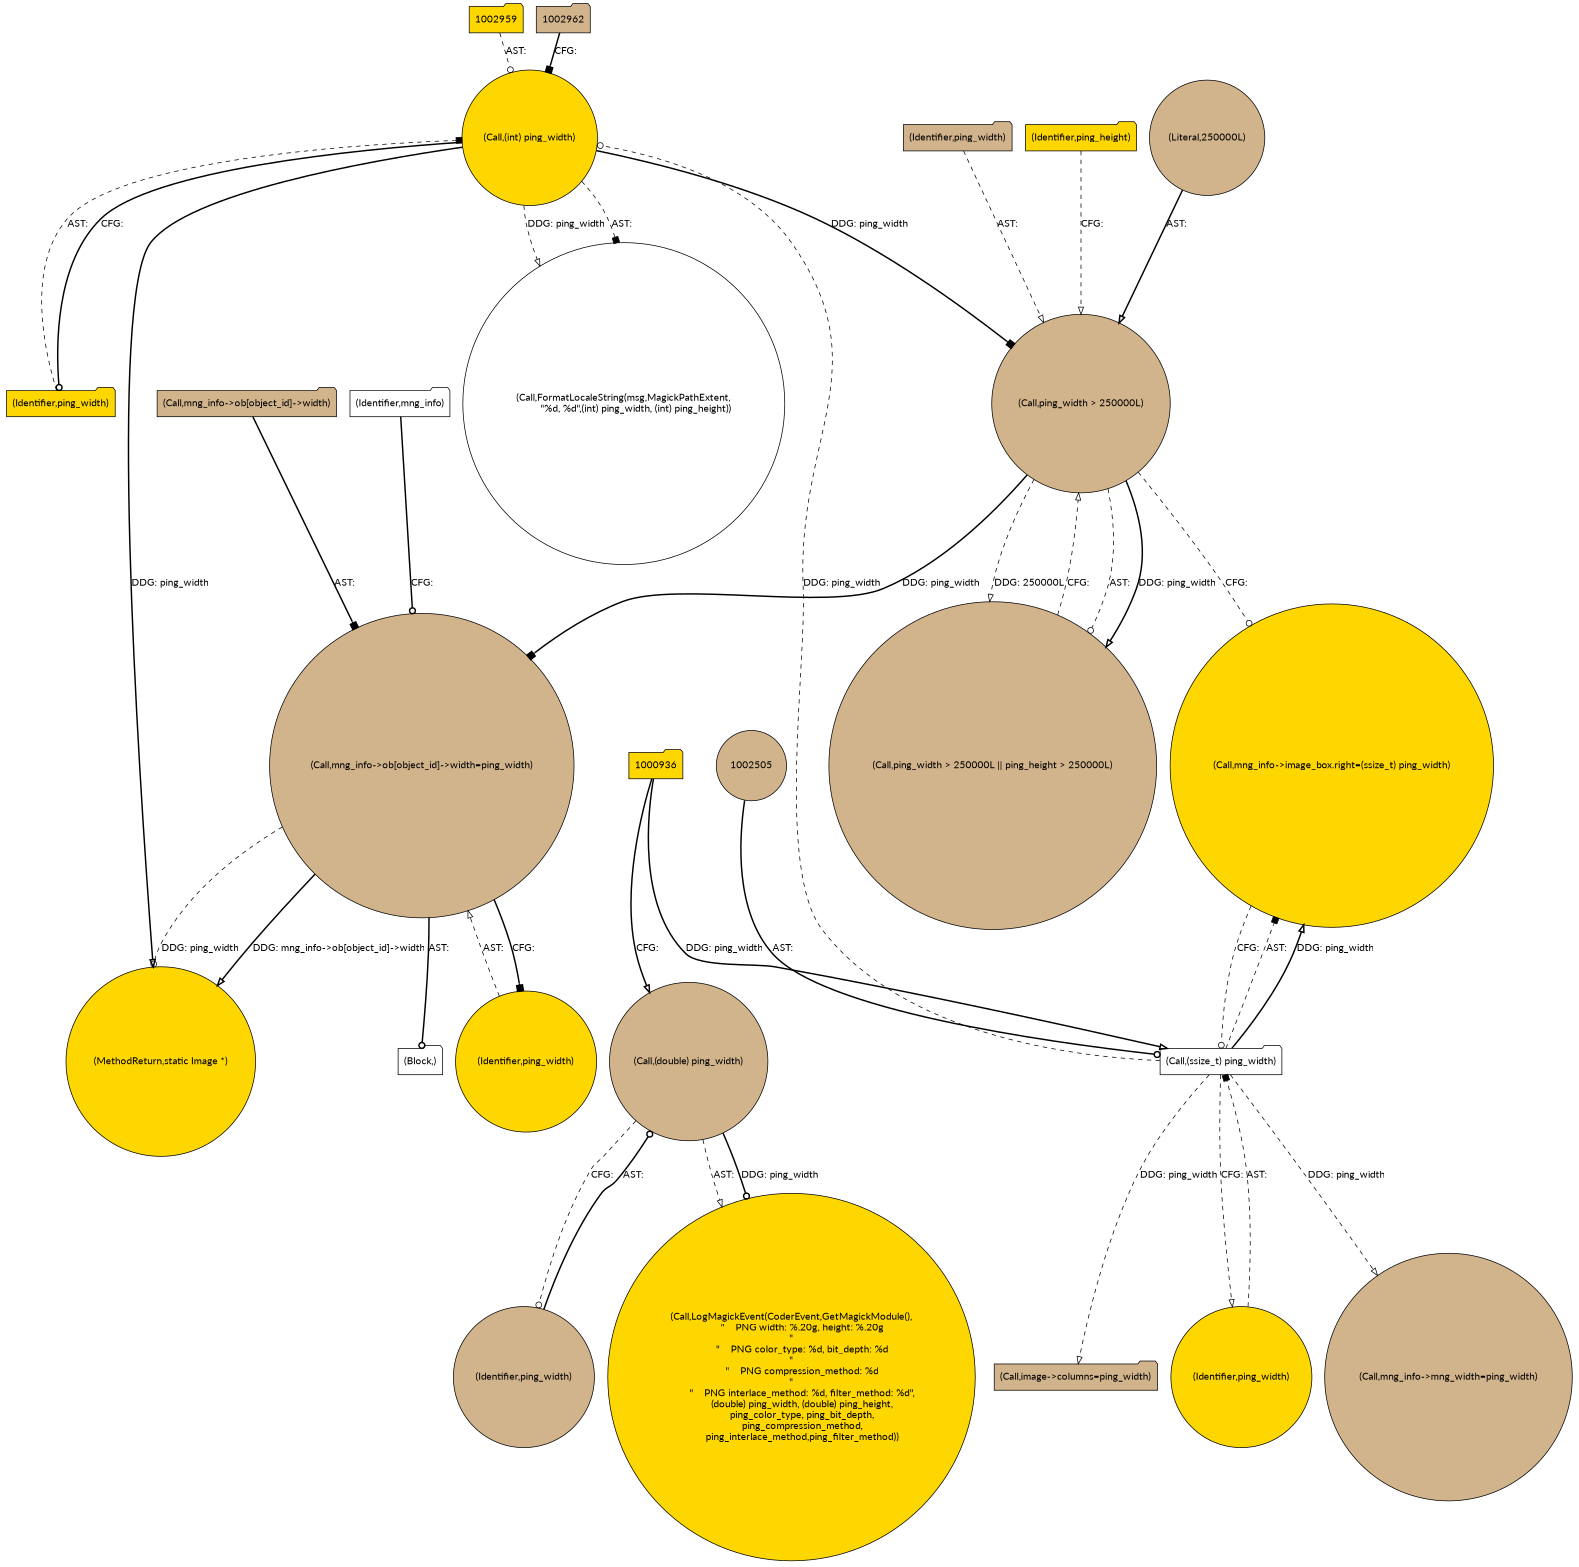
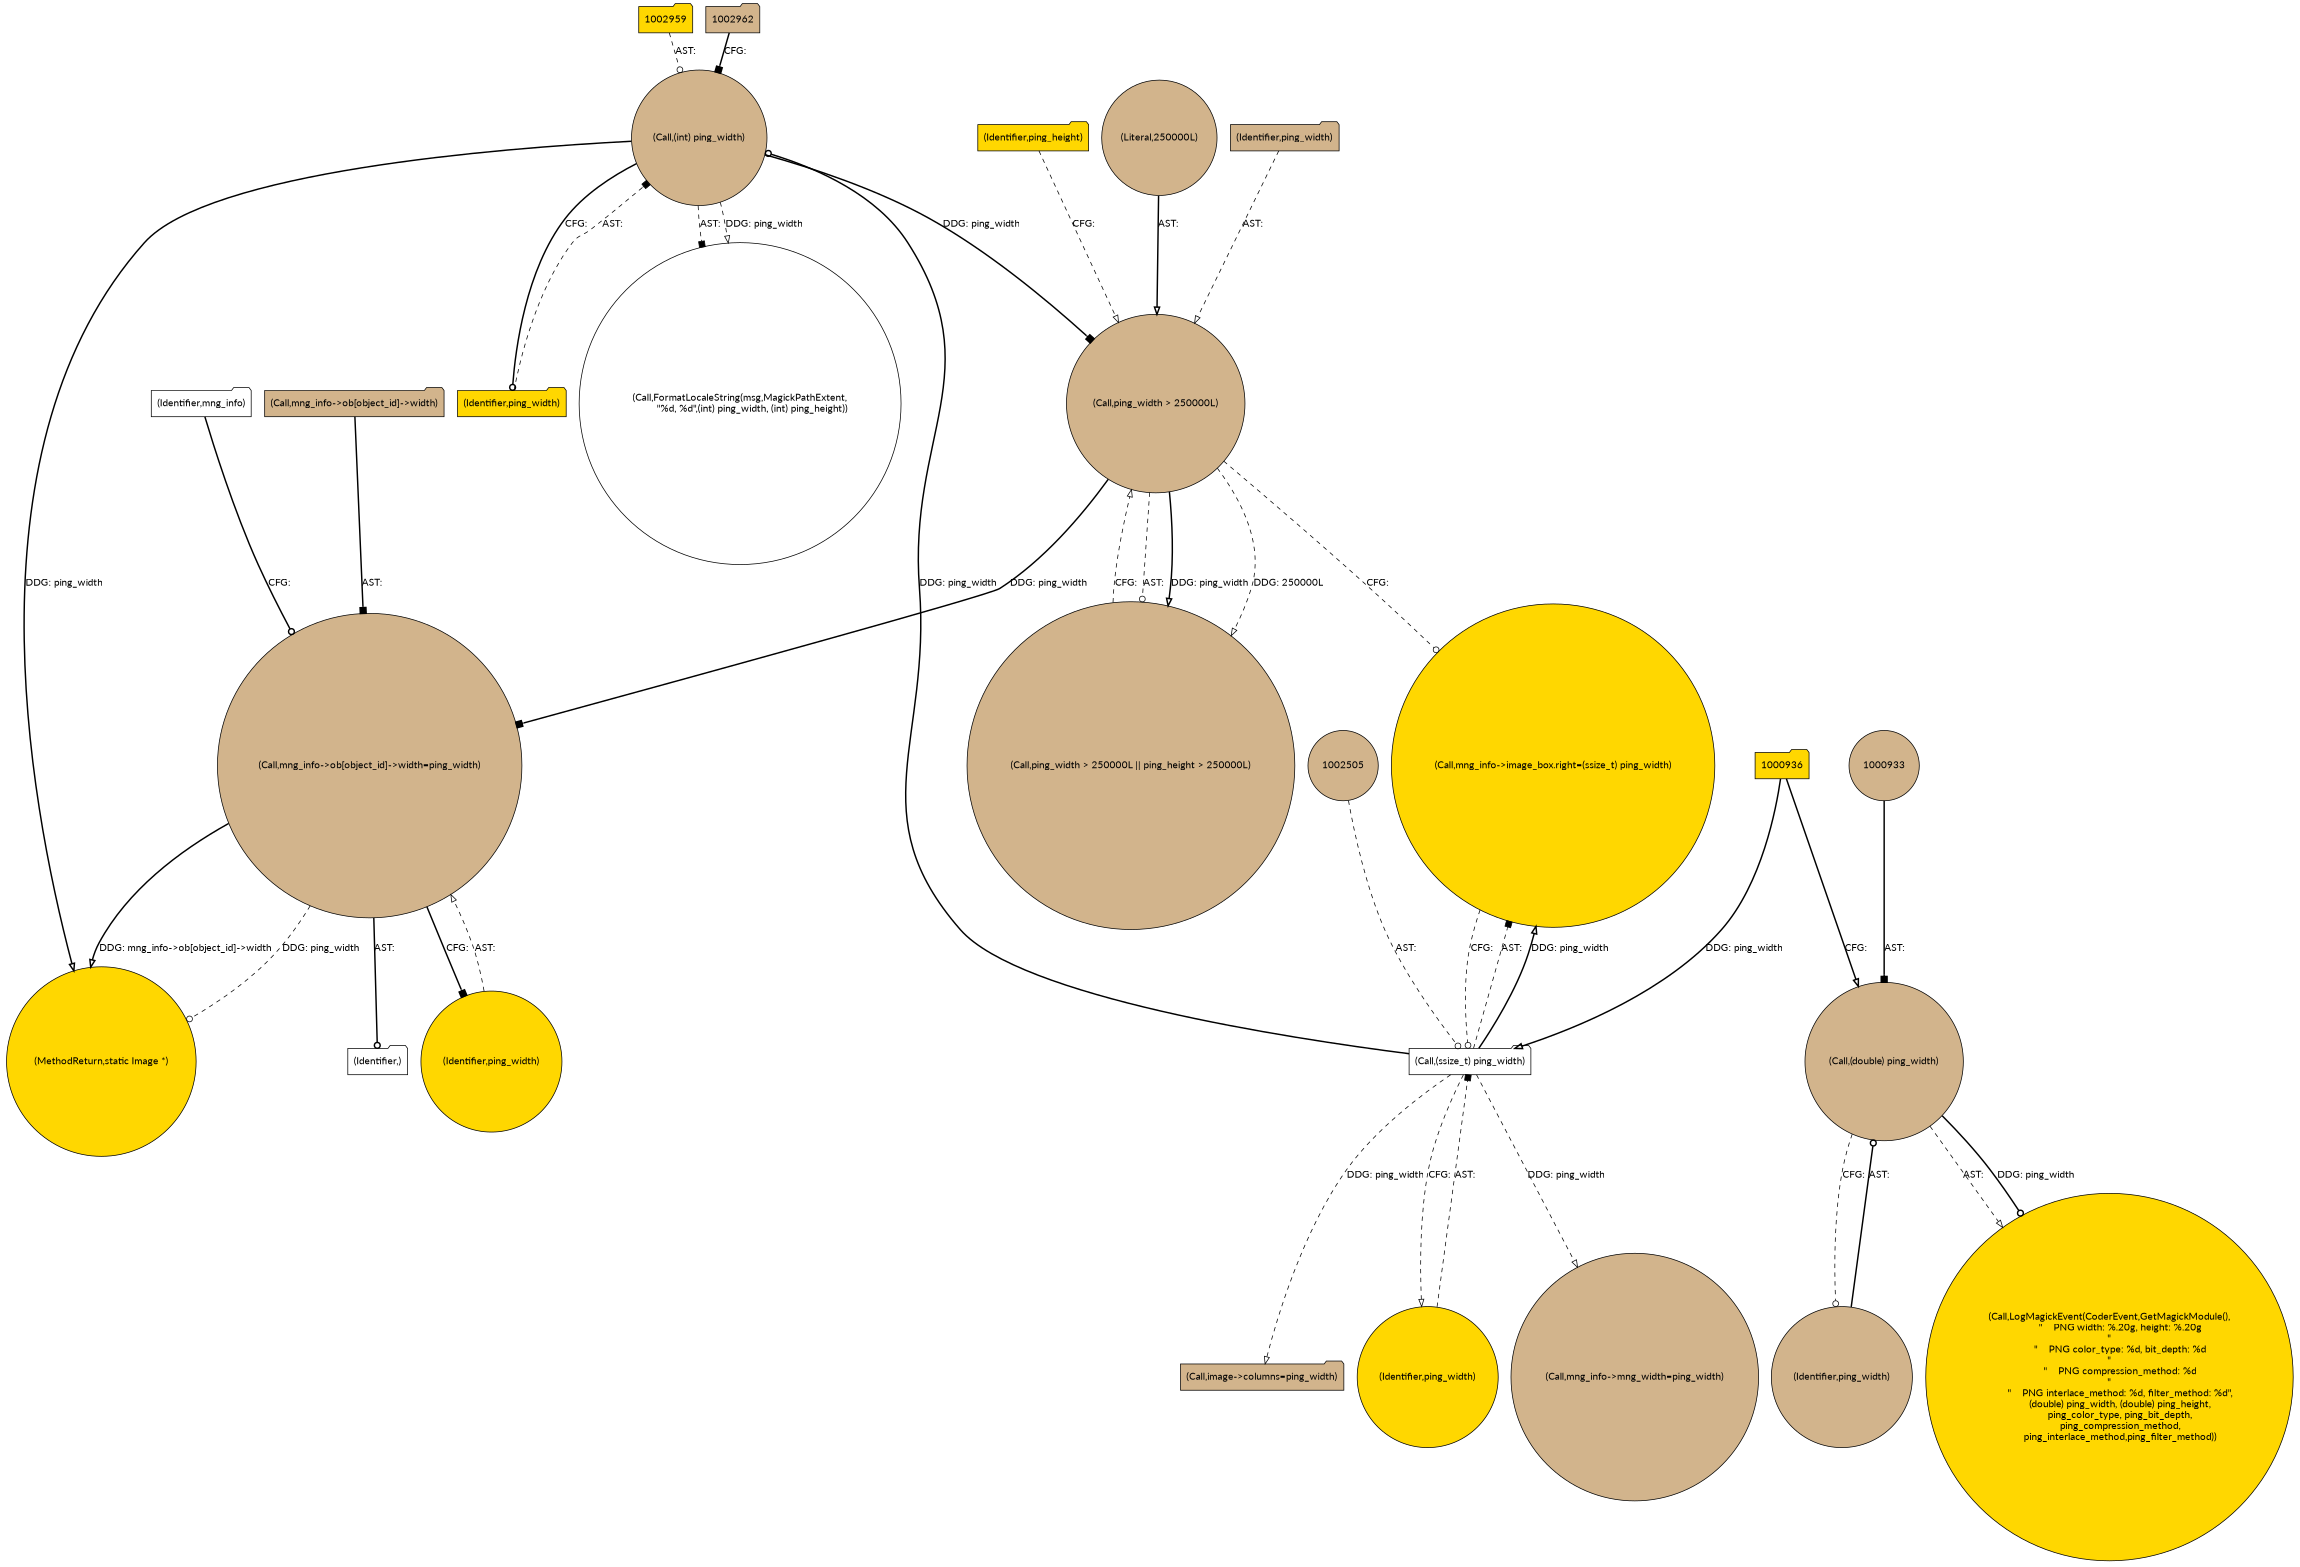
(530, 138) -> (699, 138)
(801, 661) -> (910, 741)
none -> (1884, 766)
(879, 1005) -> (1385, 930)
(420, 1062) -> (378, 1062)
